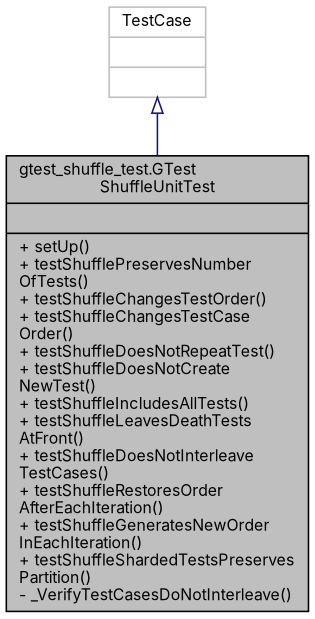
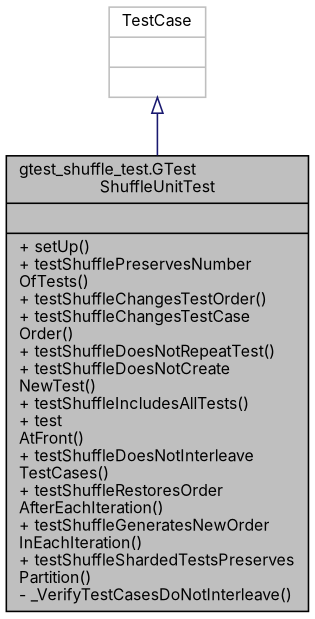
(136, 422) -> (41, 422)
